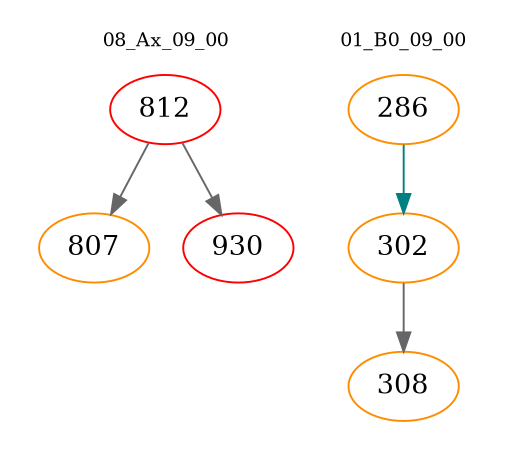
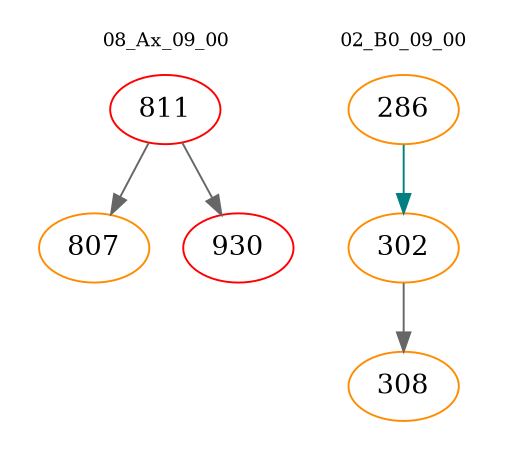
(404, 41) -> (404, 41)
(165, 110) -> (165, 110)
